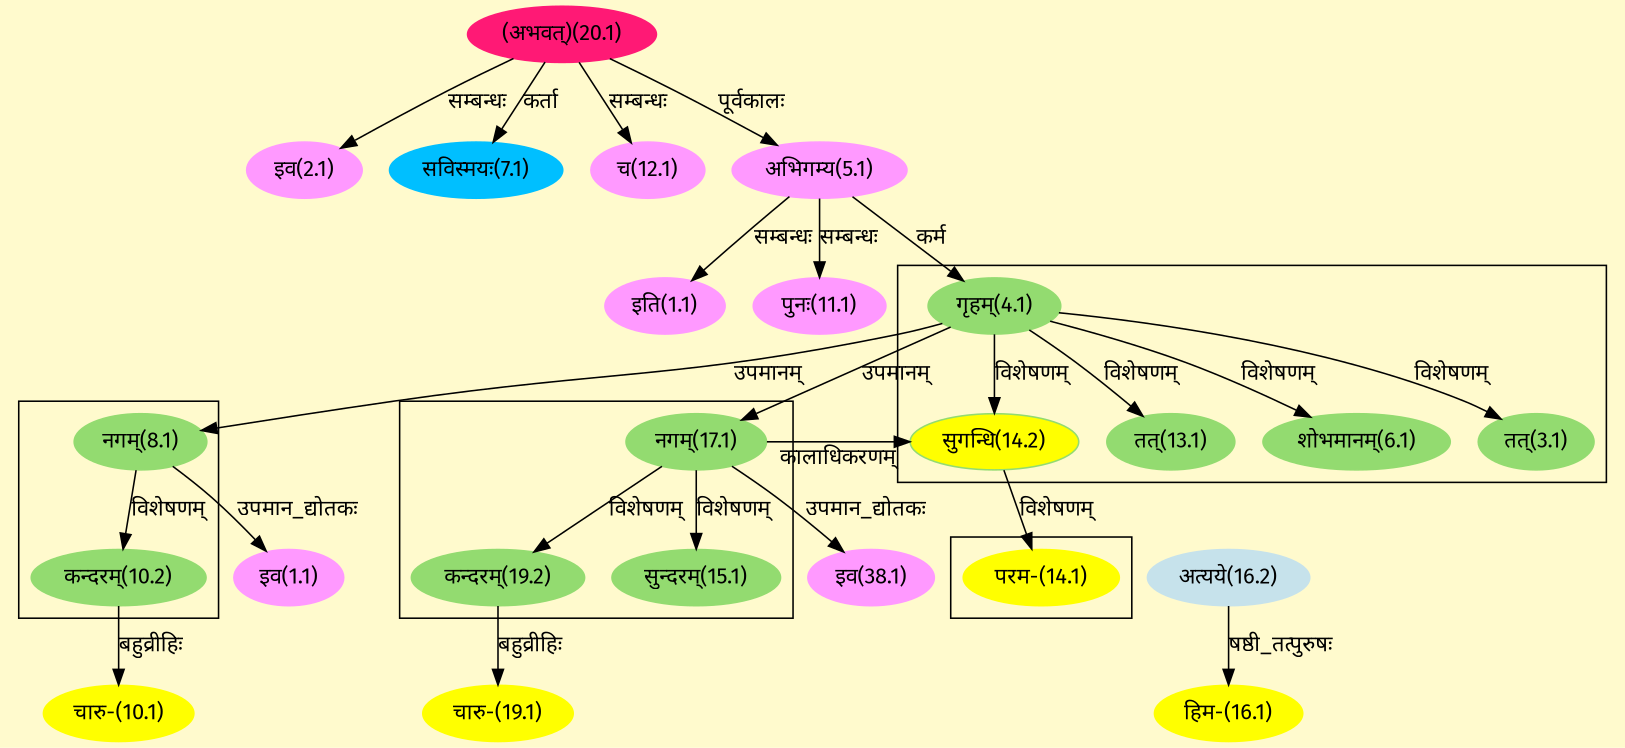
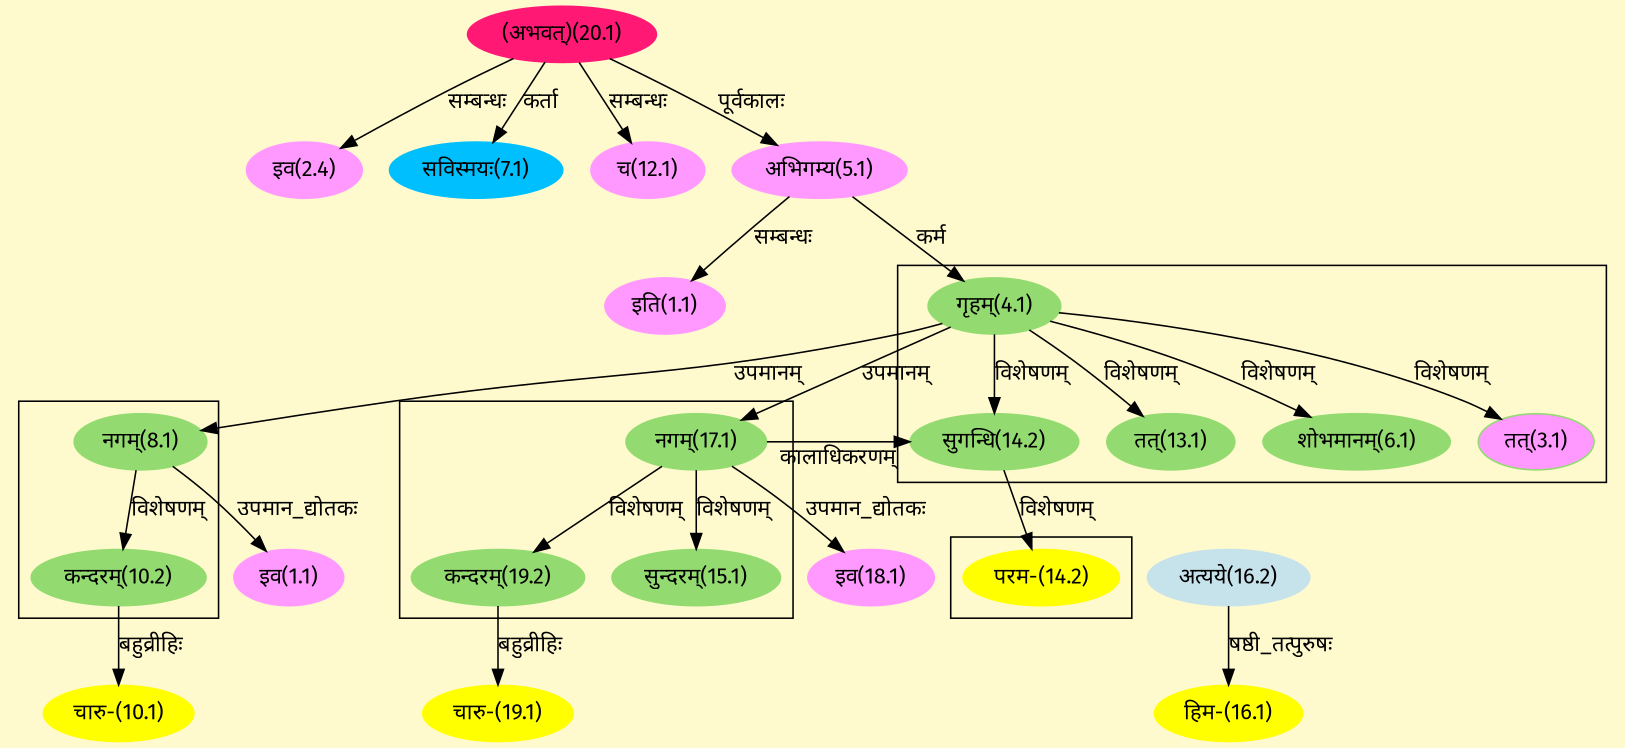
(304, 170) -> (304, 170)
(820, 306) -> none
(994, 442) -> (994, 442)
(1536, 442) -> (1536, 442)
(871, 578) -> (871, 578)
(1041, 578) -> (1041, 578)
